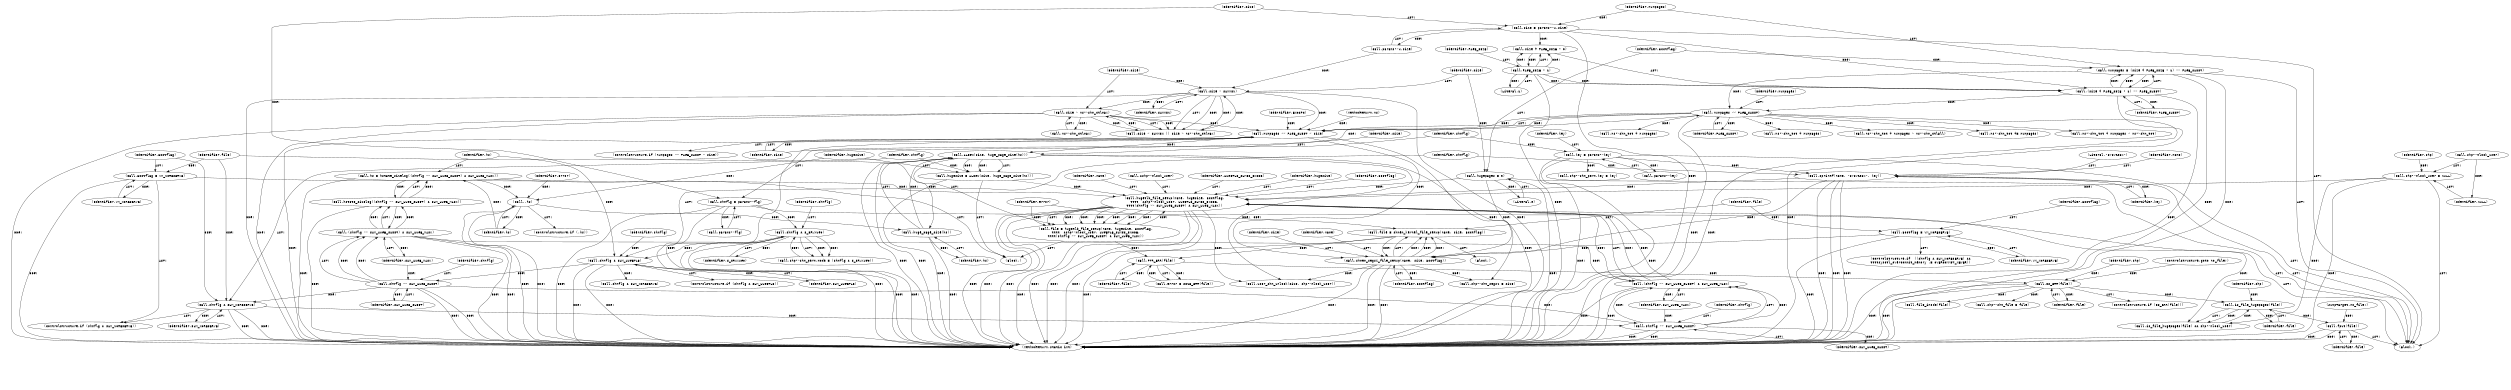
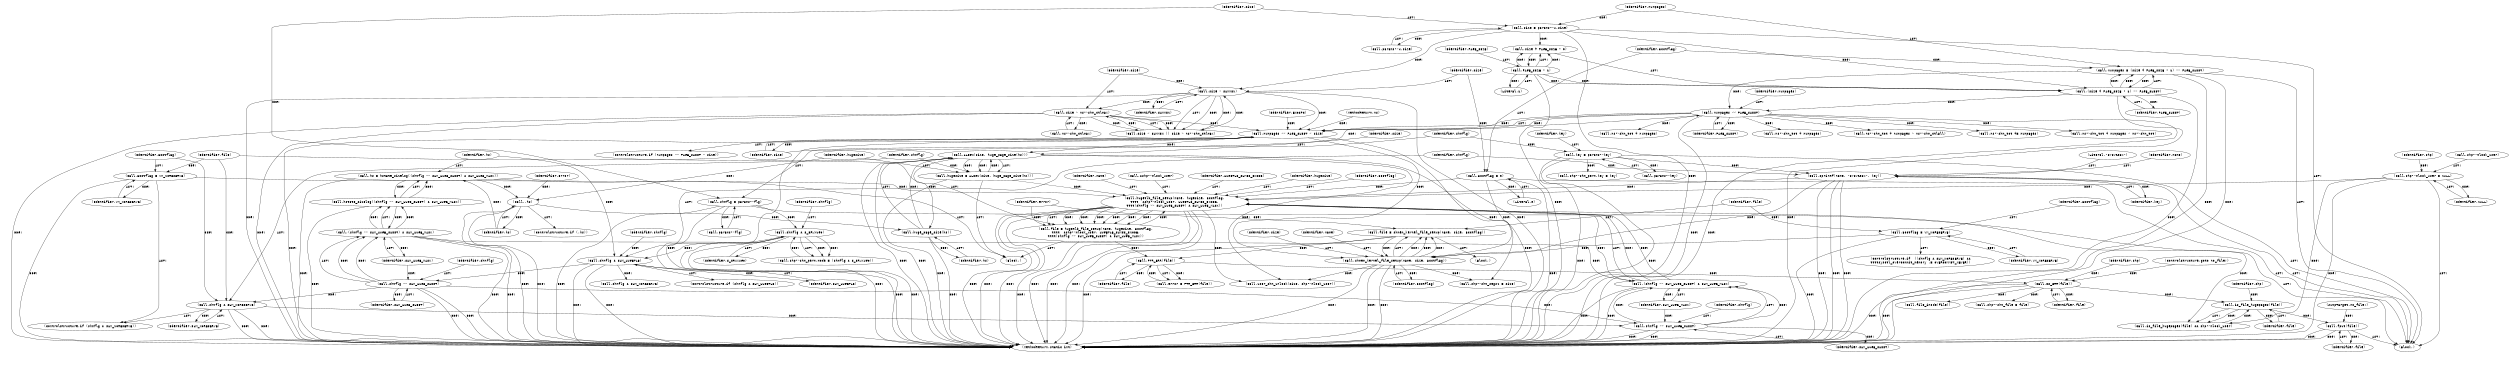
(1306, 70) -> (1379, 69)
none -> (991, 167)
(1485, 176) -> (1485, 176)
(2475, 177) -> (2459, 185)
(1395, 261) -> (1395, 261)
(1184, 284) -> (1184, 284)
(2148, 305) -> none
